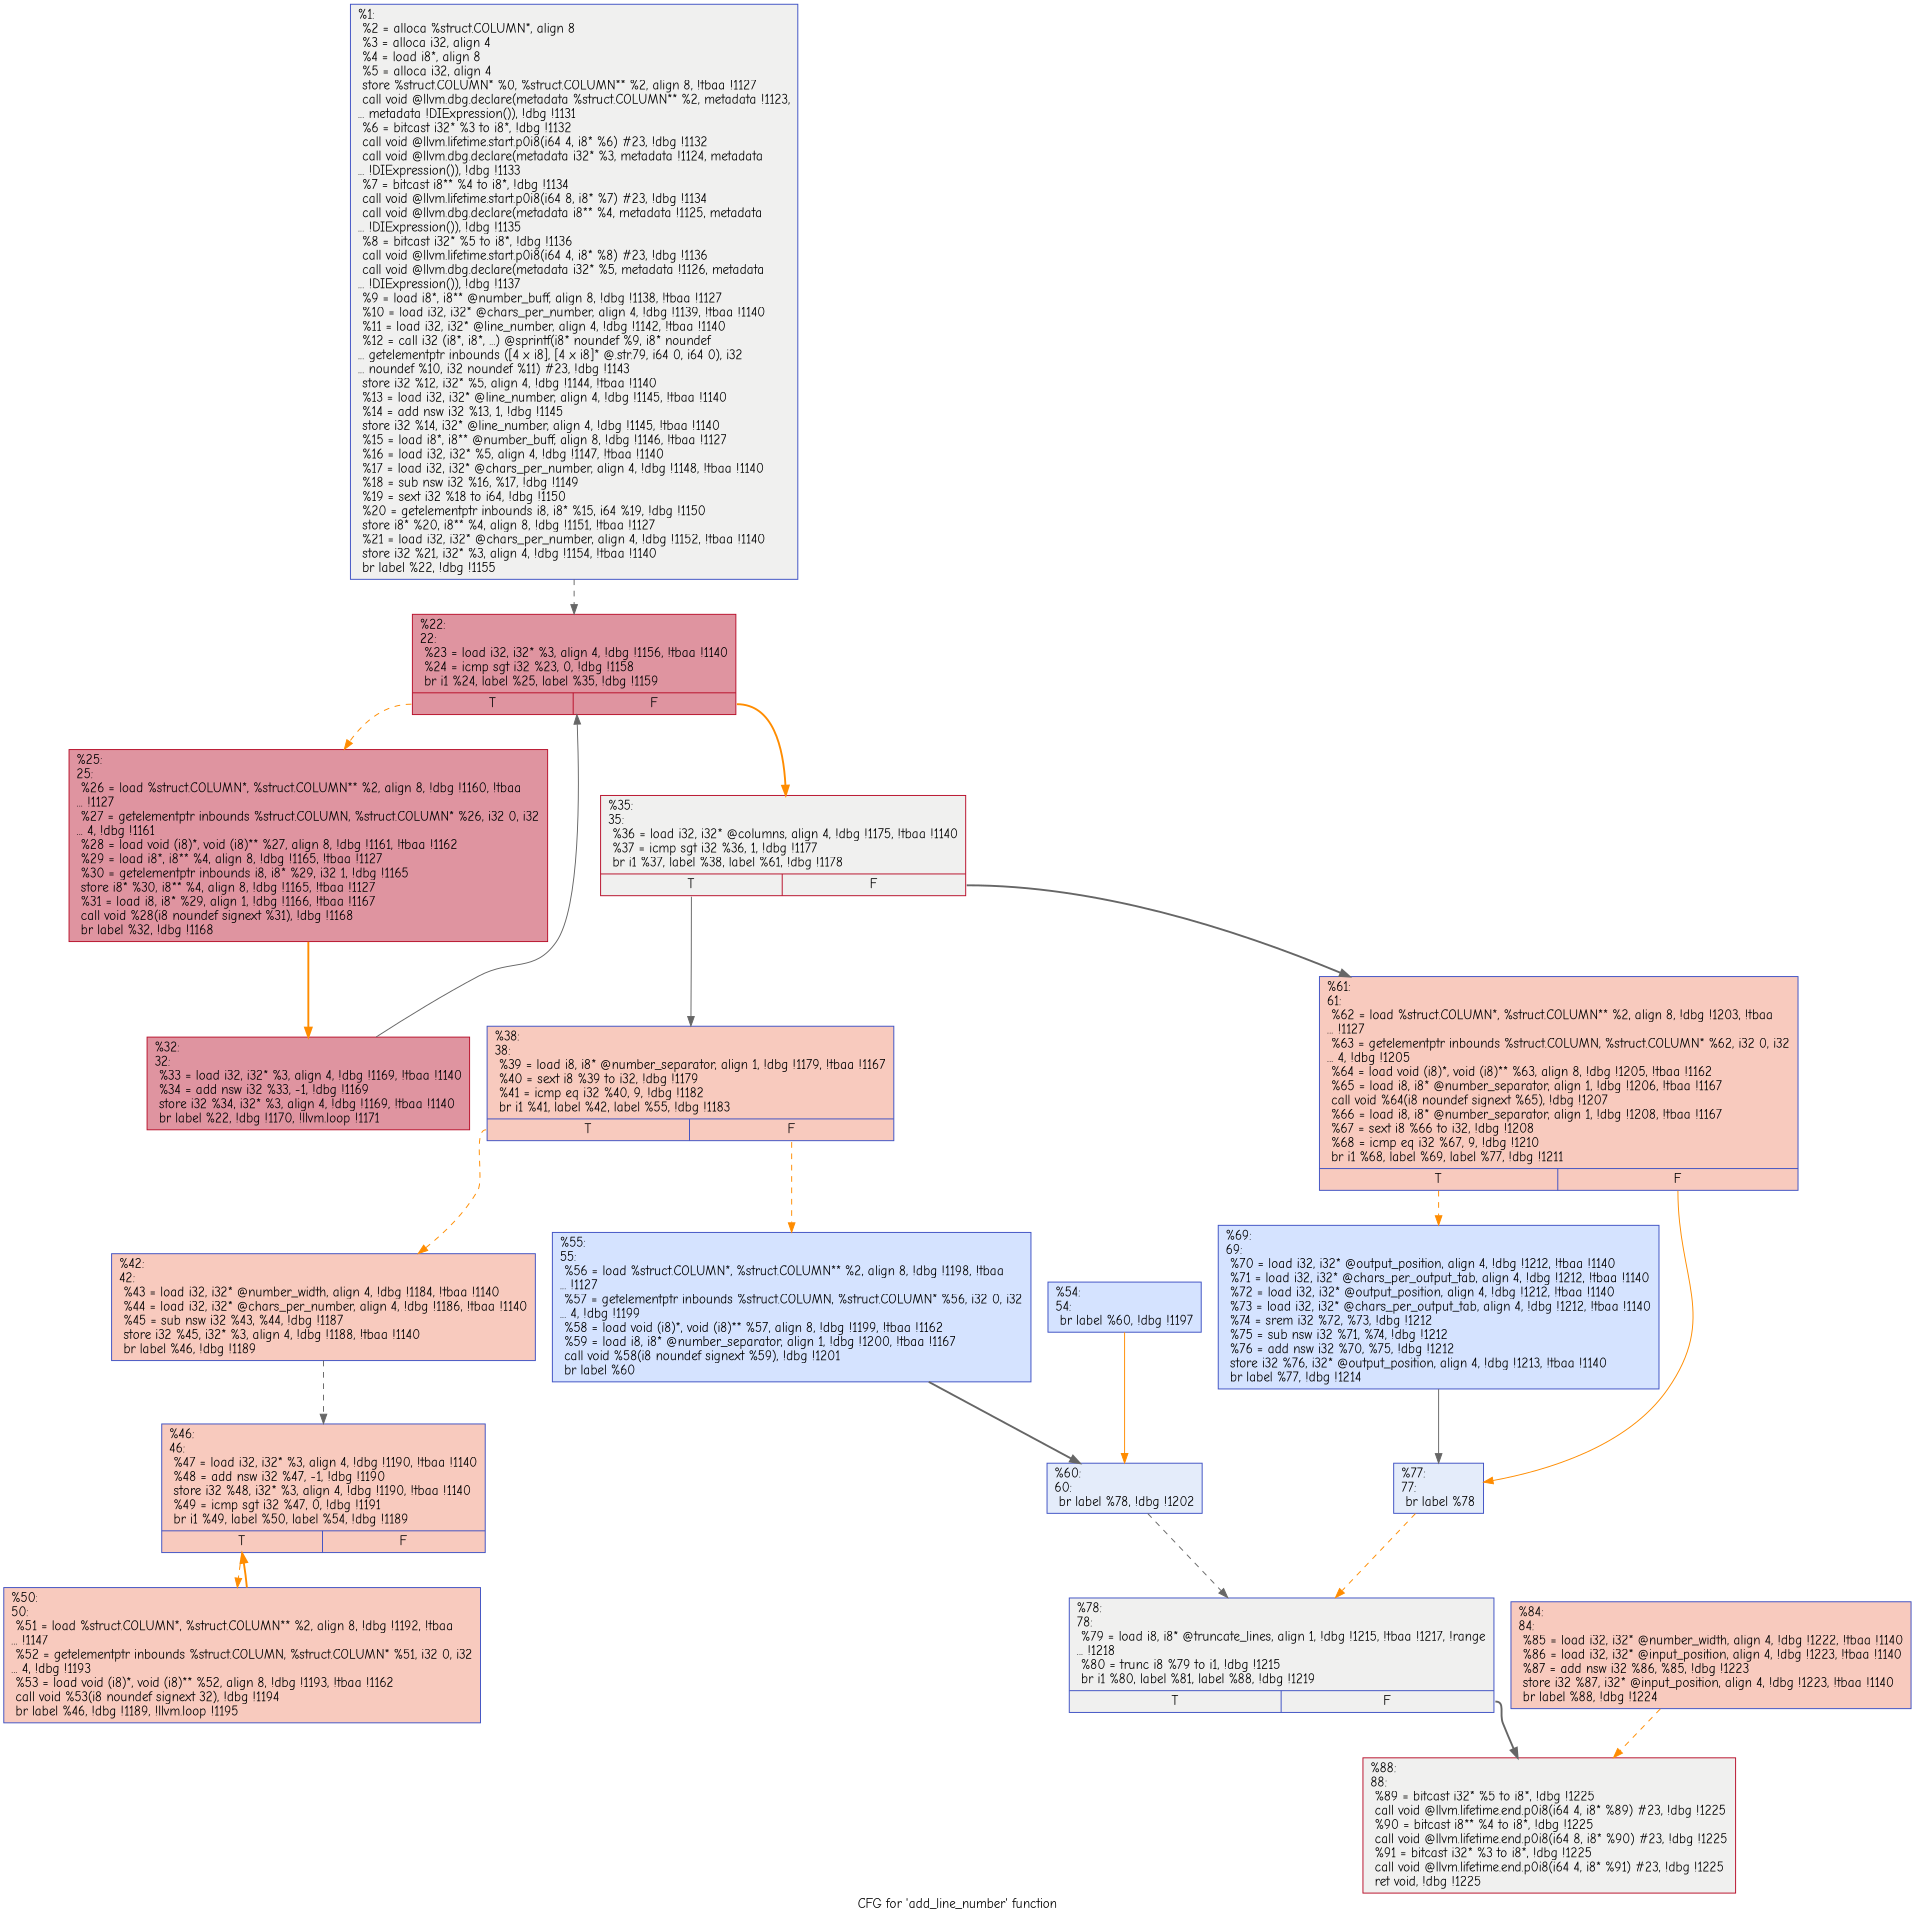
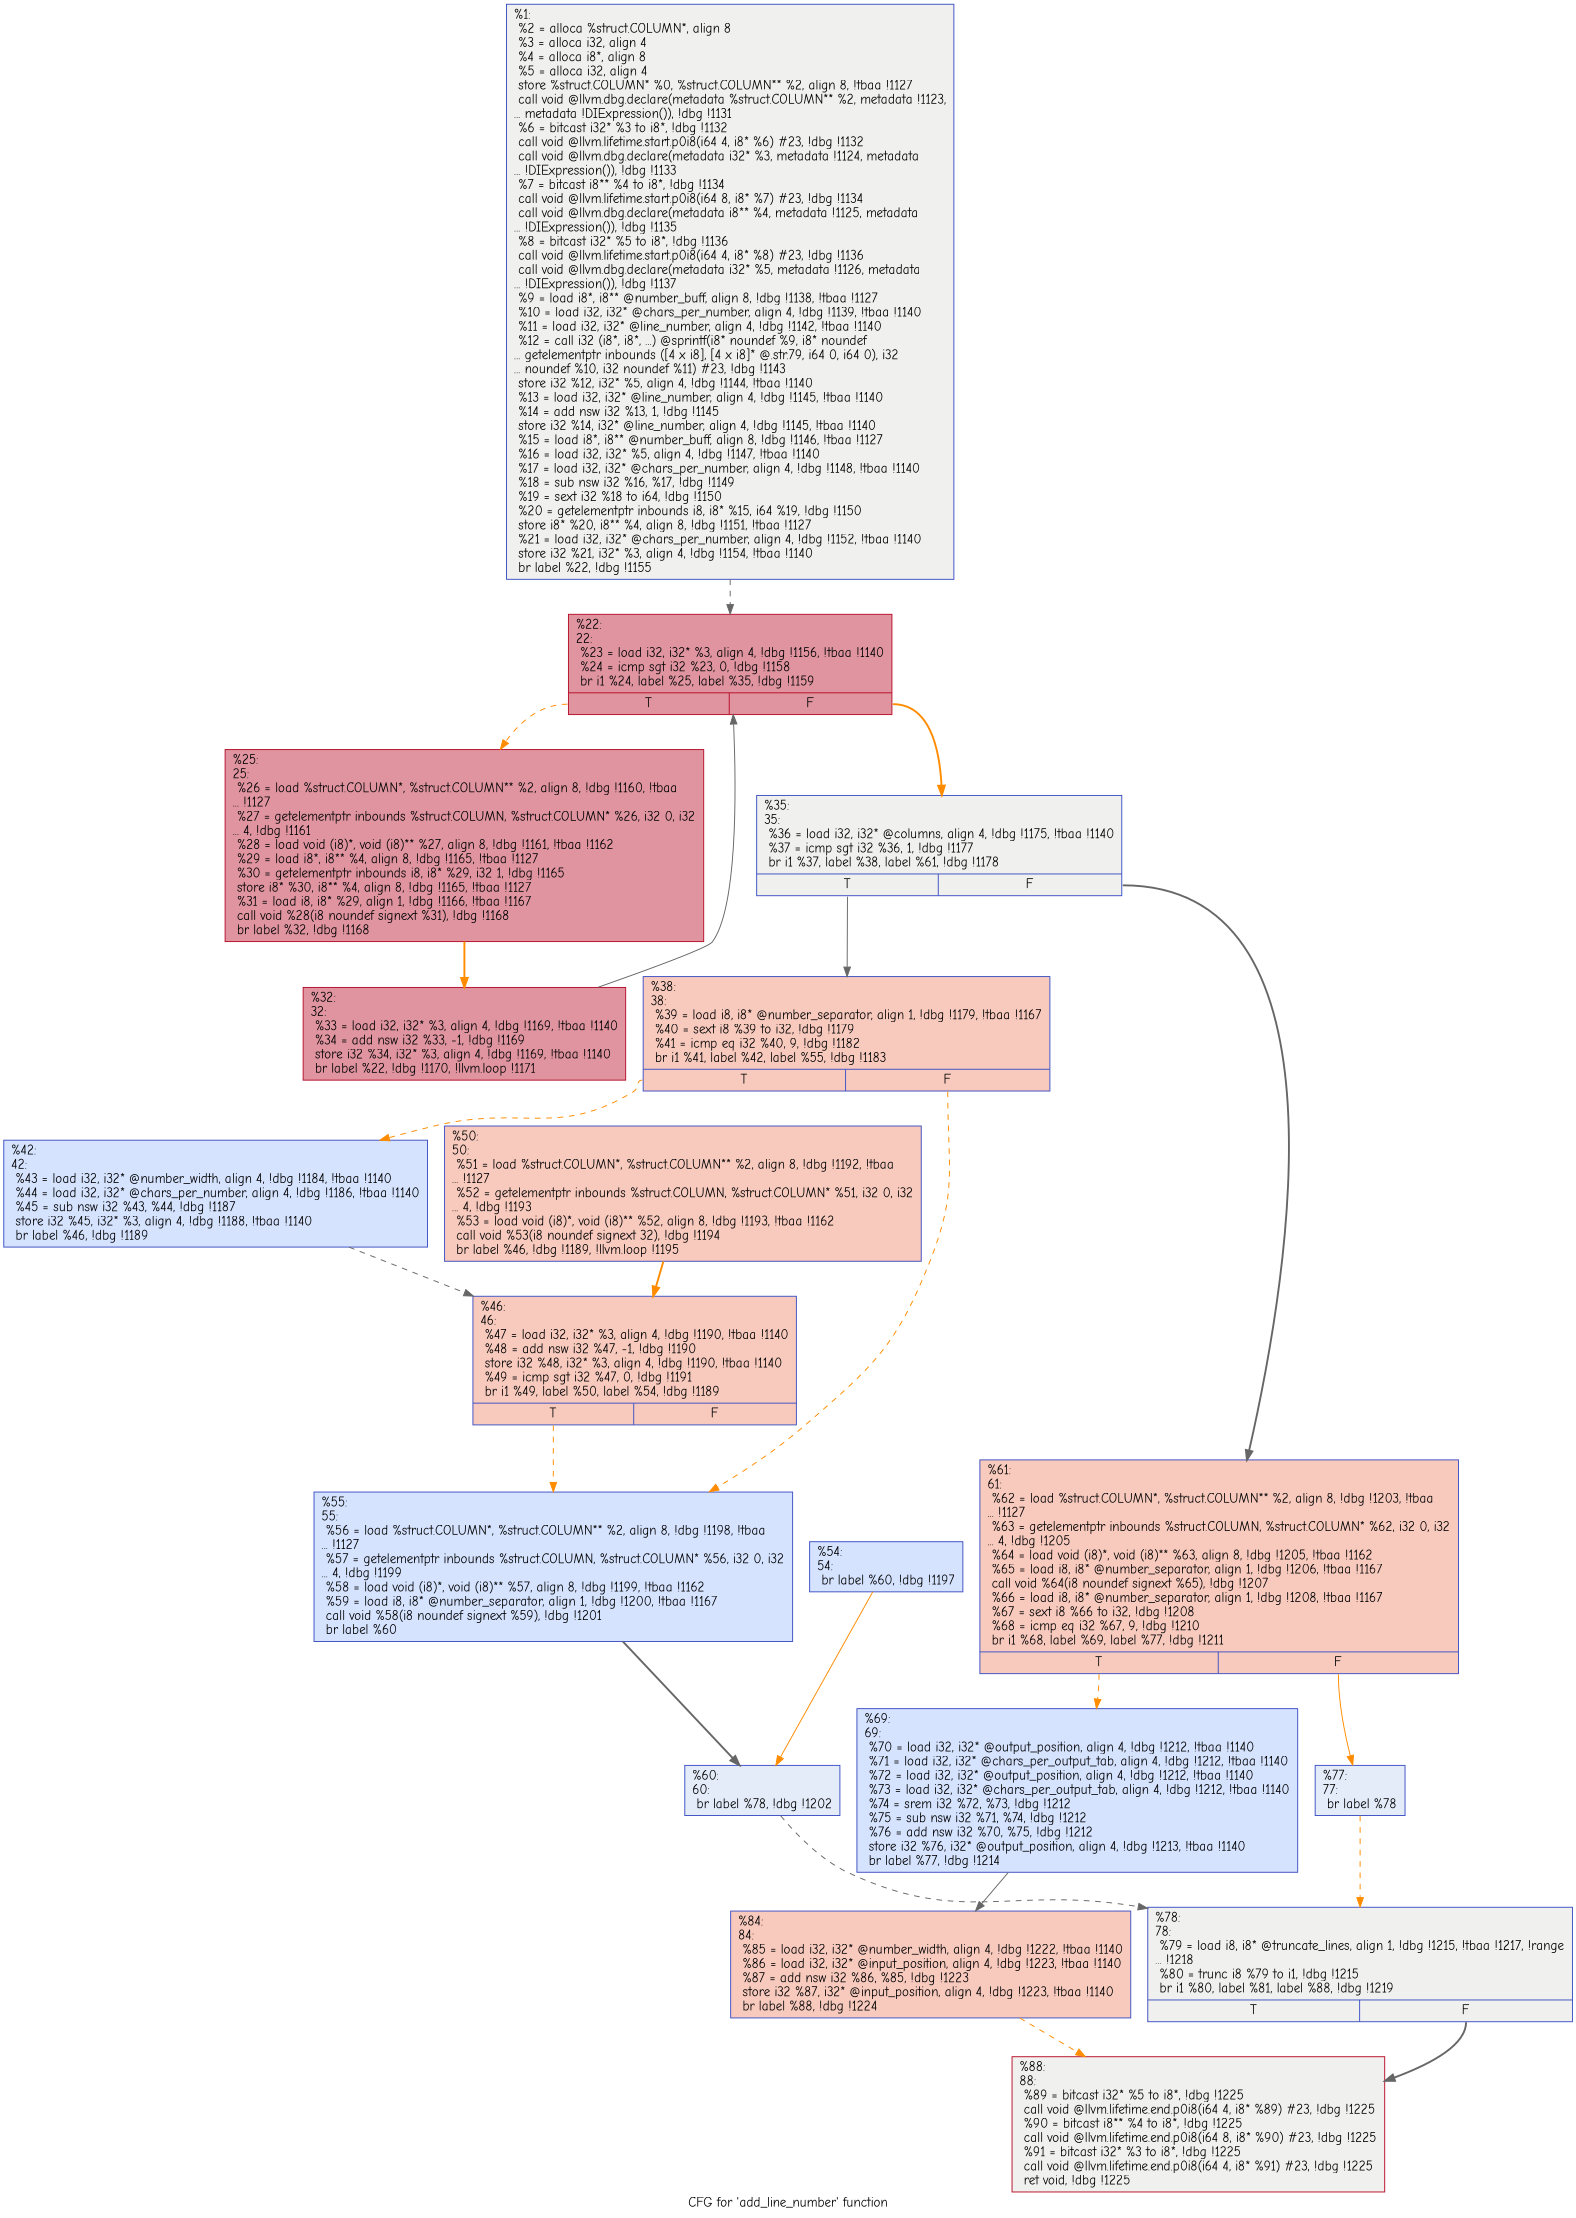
(419, 57) -> (580, 57)
(783, 846) -> (939, 846)
(323, 1307) -> (216, 1194)
(1439, 1421) -> (995, 1888)
(239, 1571) -> (553, 1454)
(30, 1641) -> (471, 1179)
